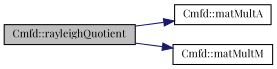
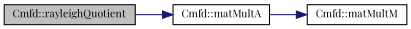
(149, 45) -> (283, 15)
